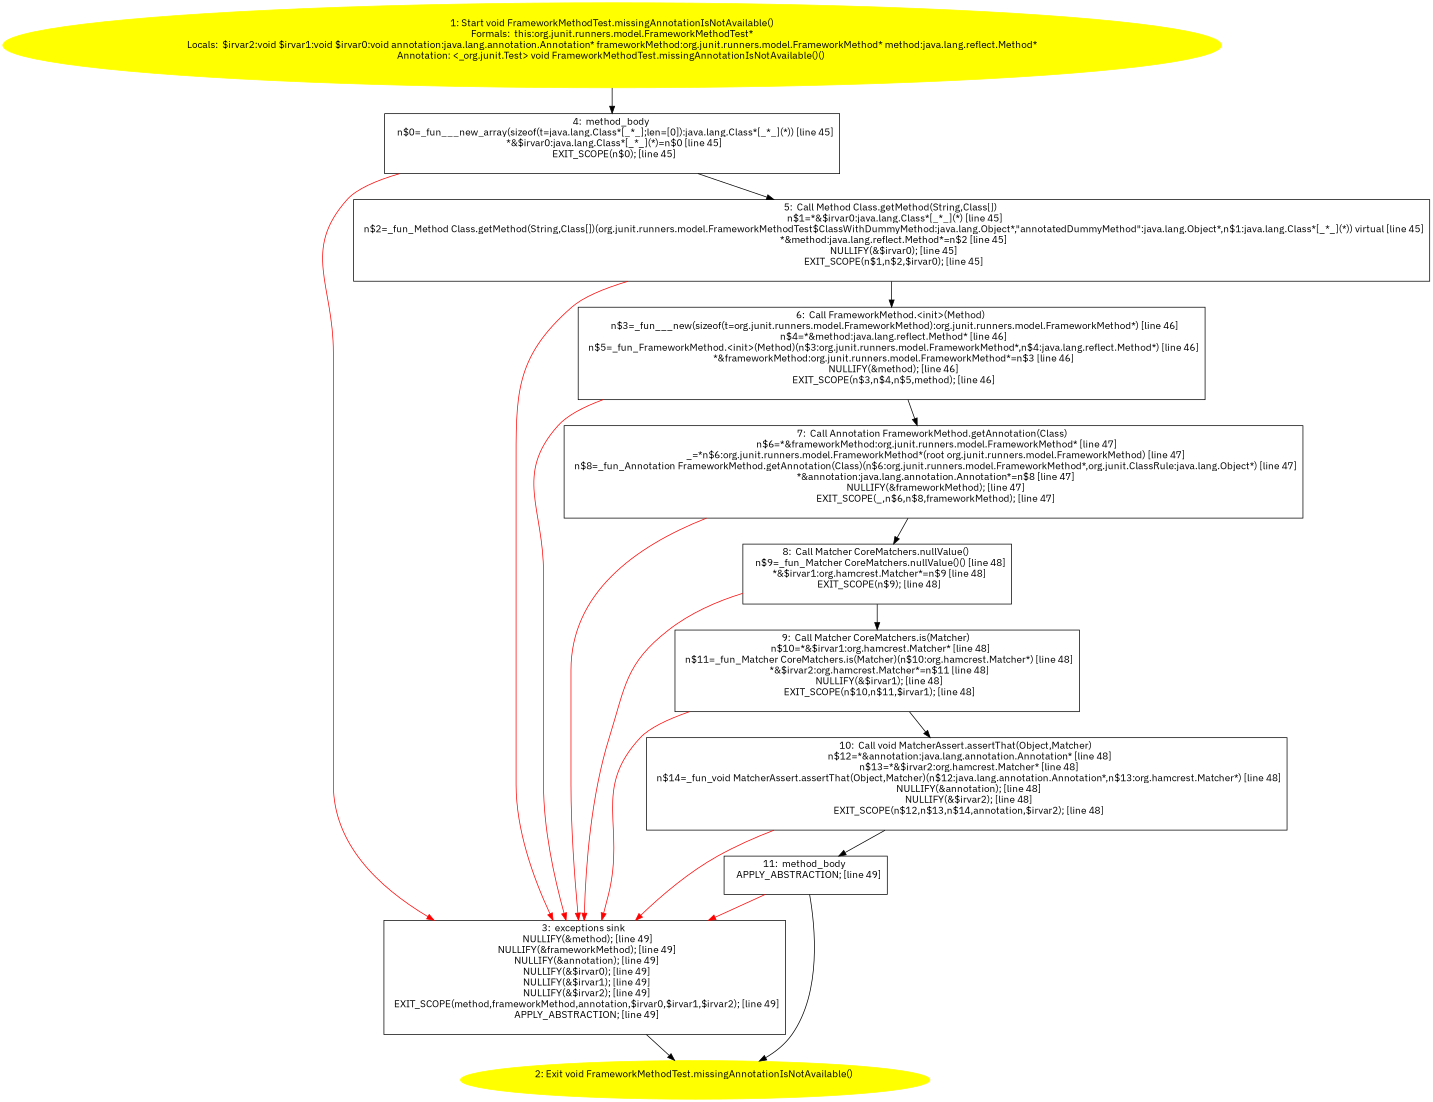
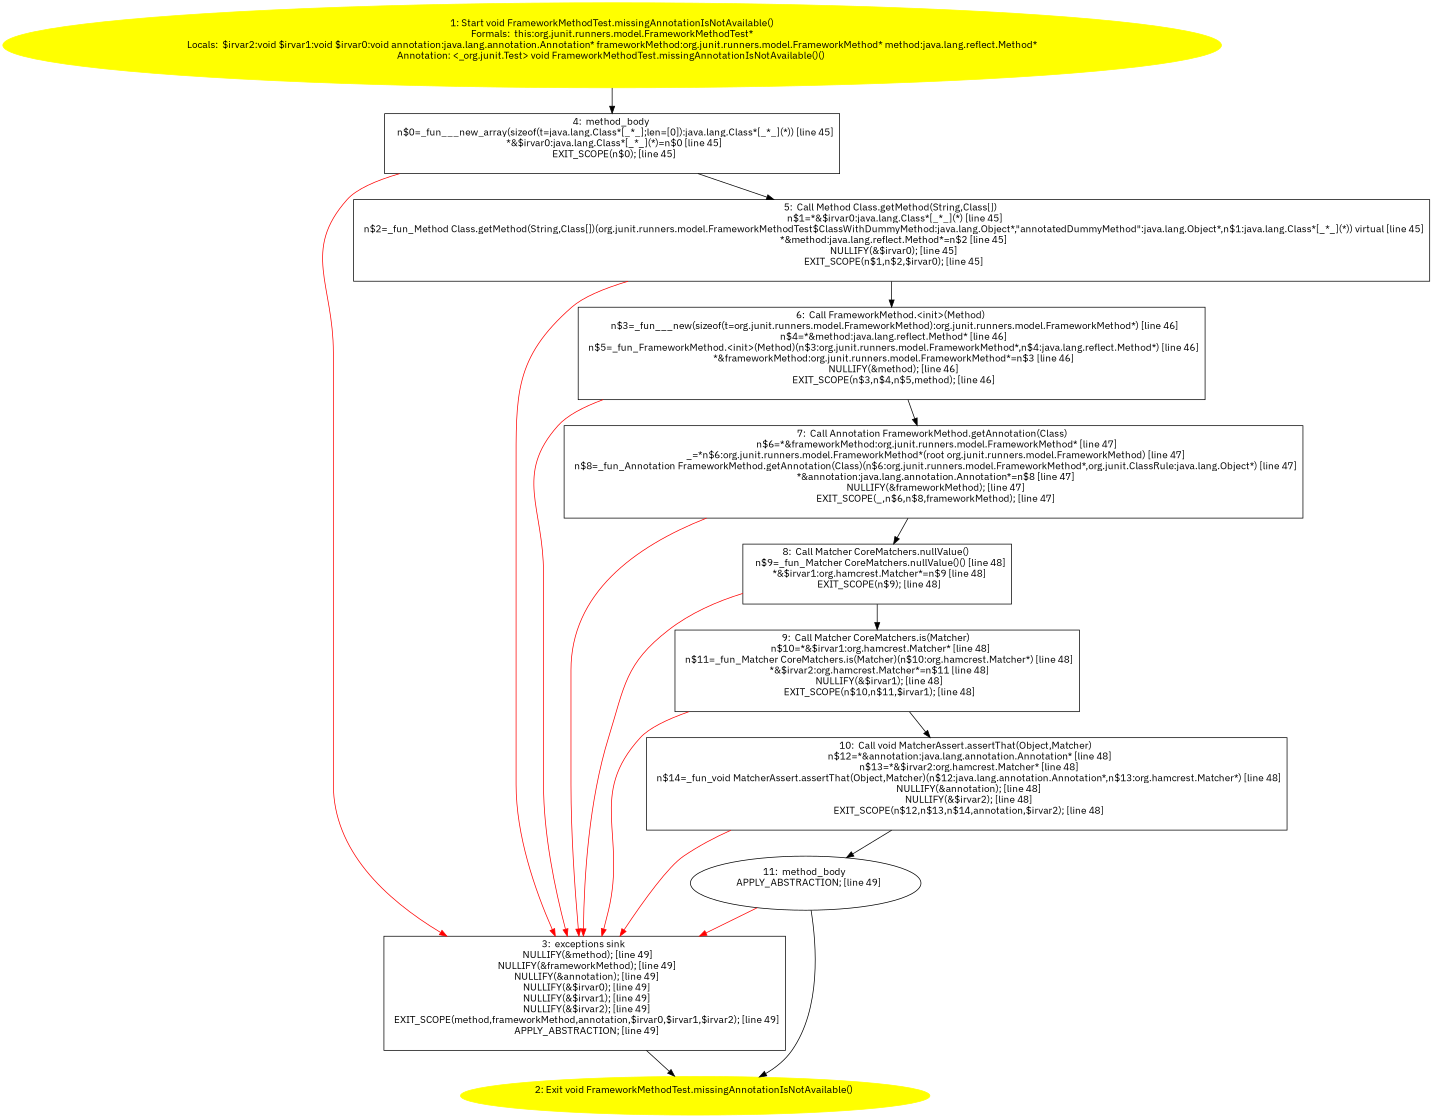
(806, 875) -> (806, 883)
